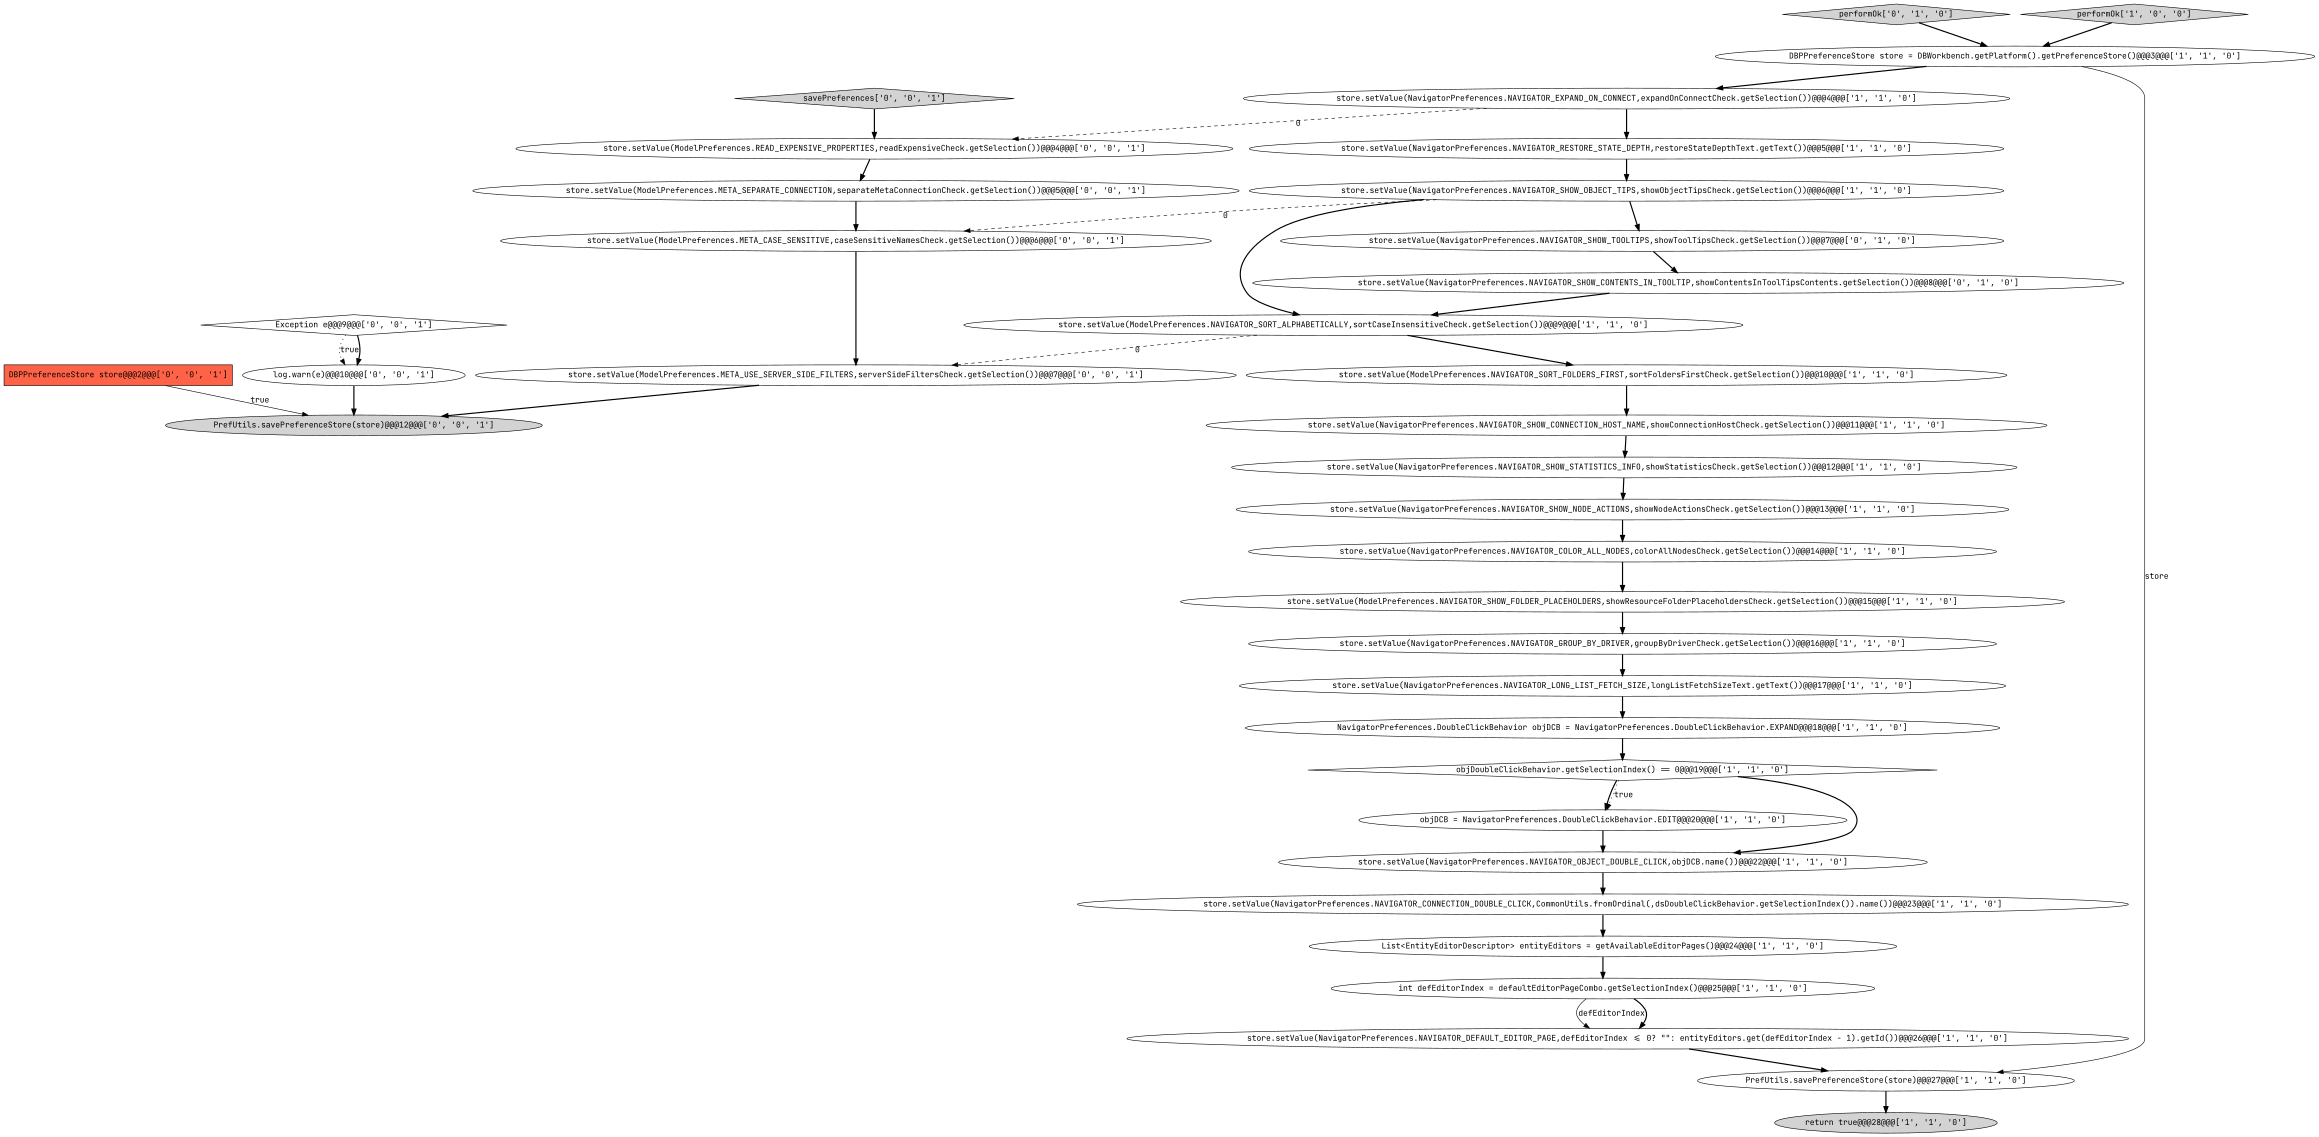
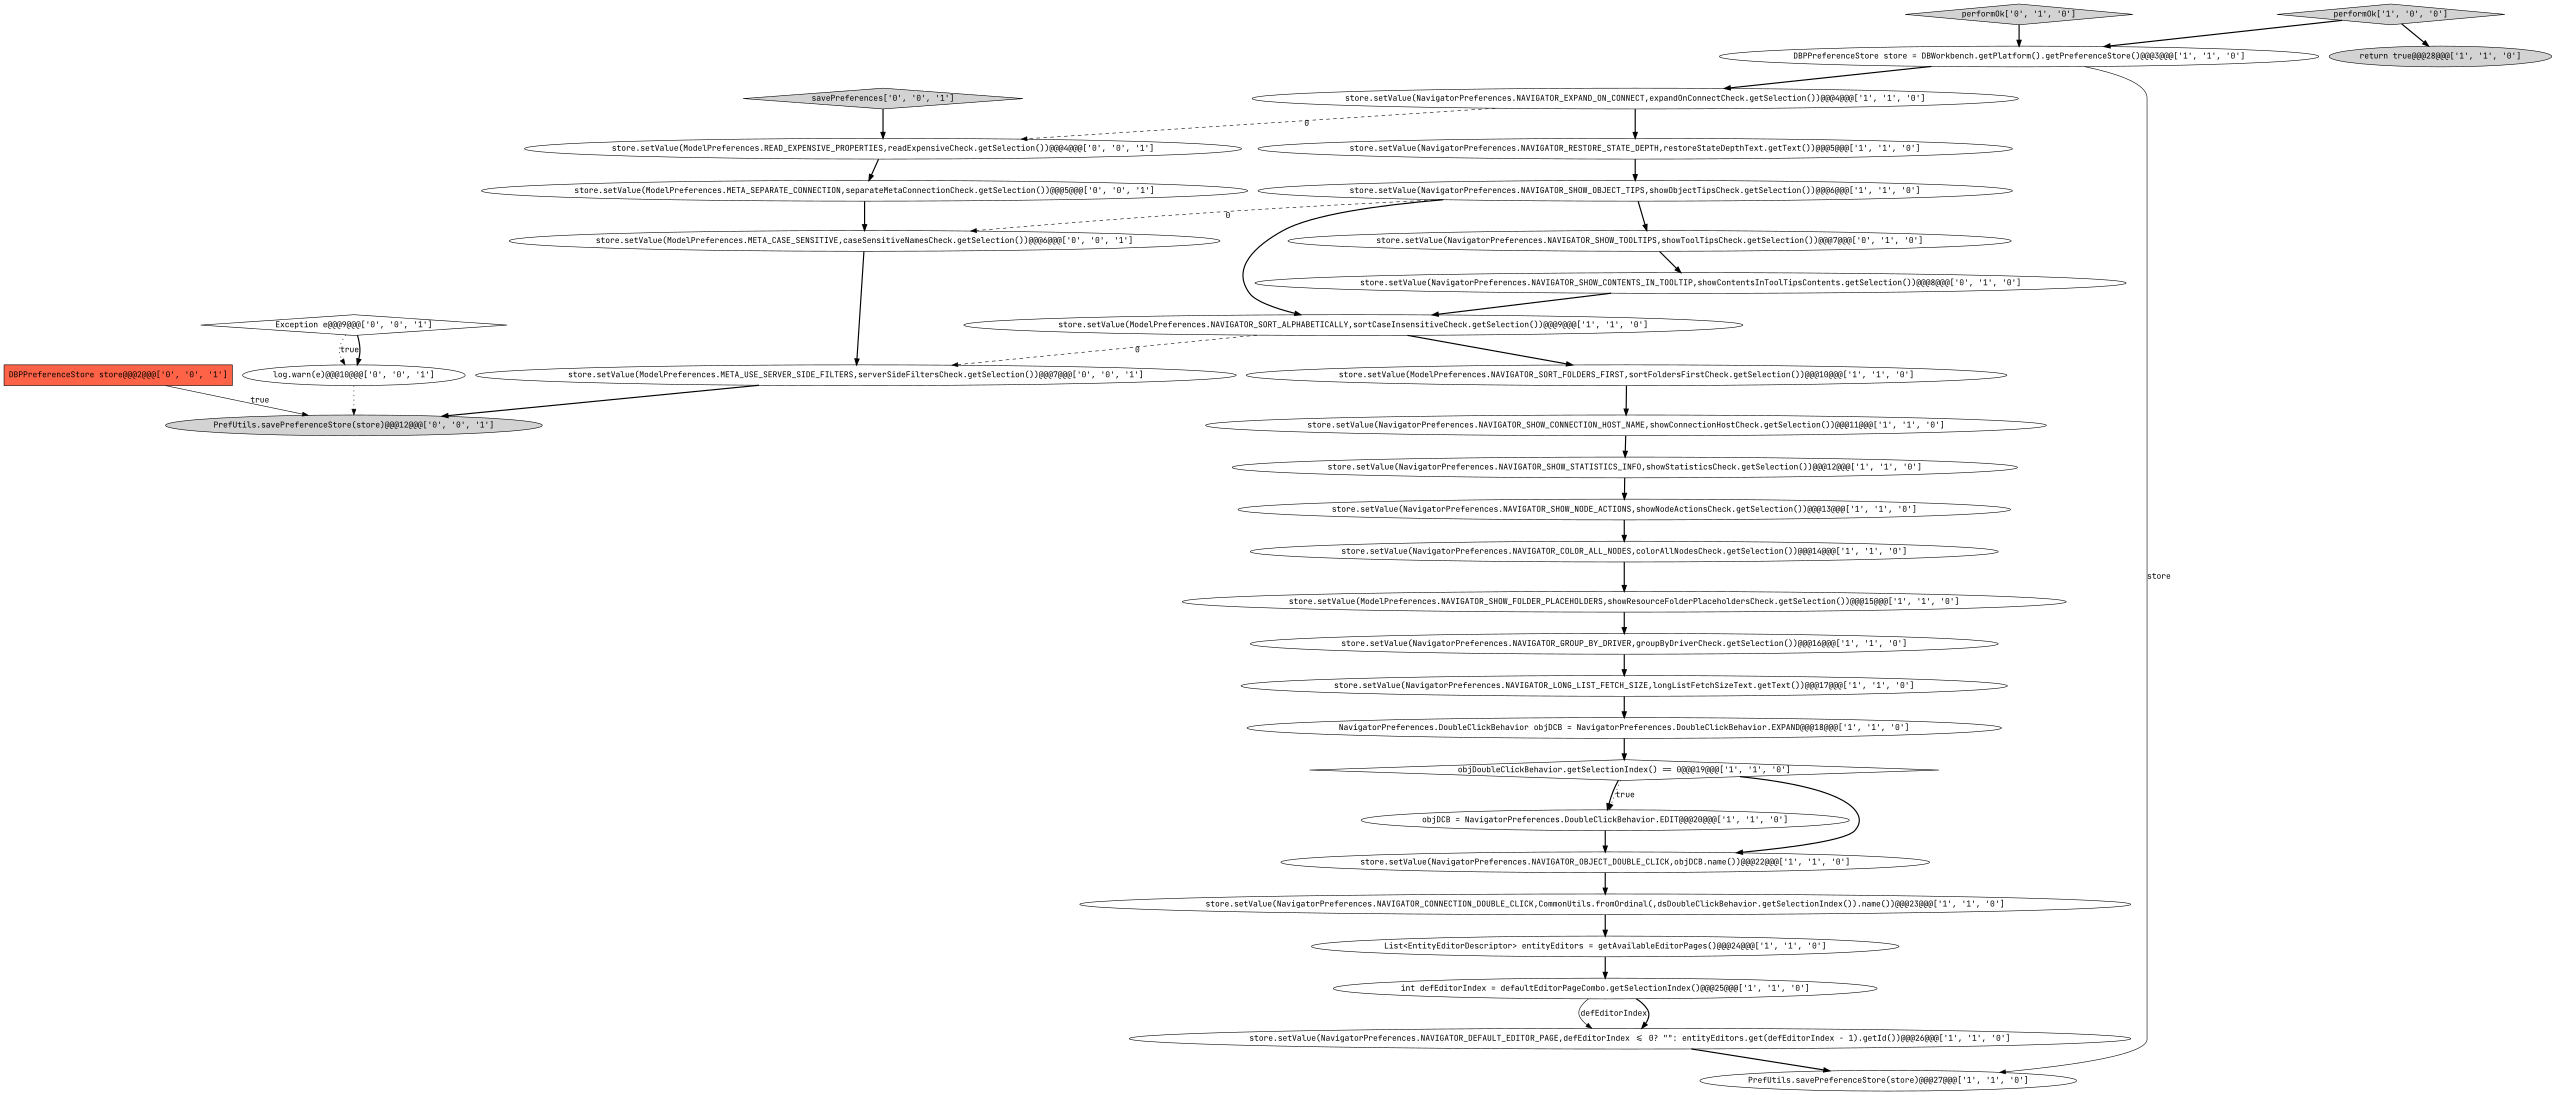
(354, 397) -> (354, 397)
(1886, 1099) -> (2413, 33)
